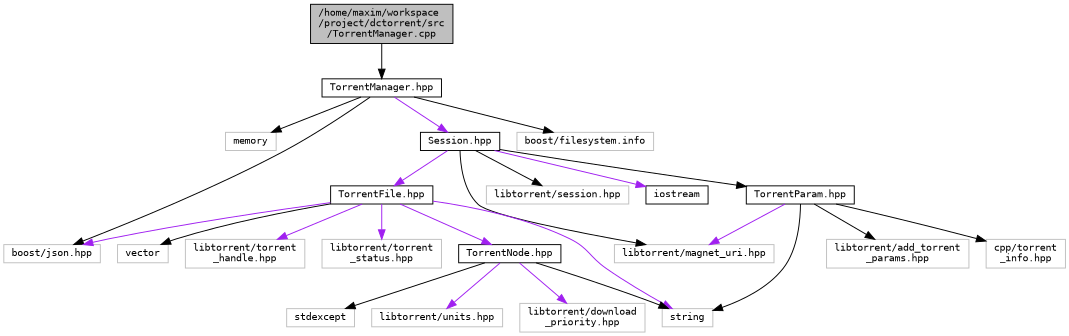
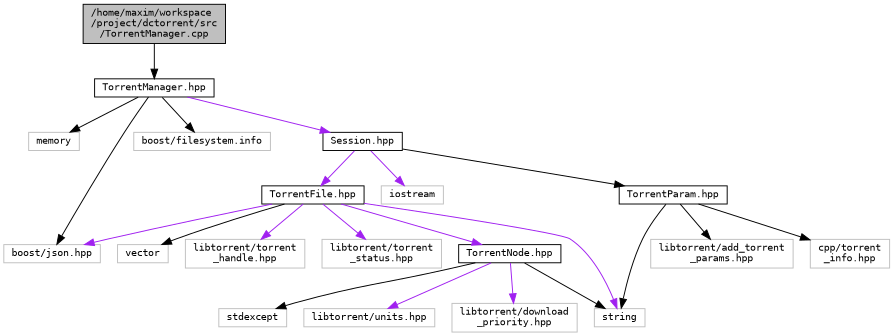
(558, 195) -> none
(677, 195) -> (412, 195)
(694, 254) -> none
